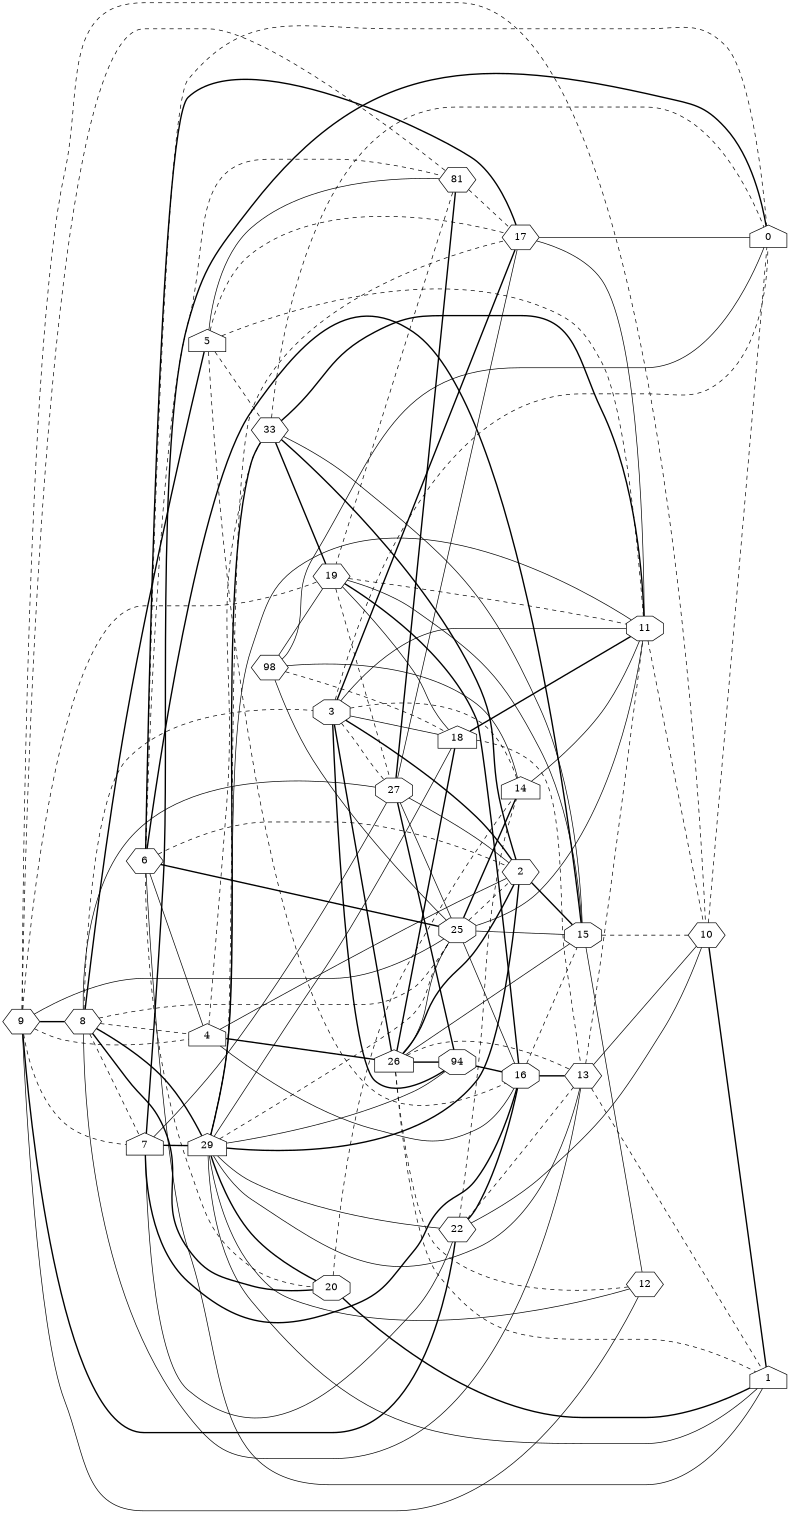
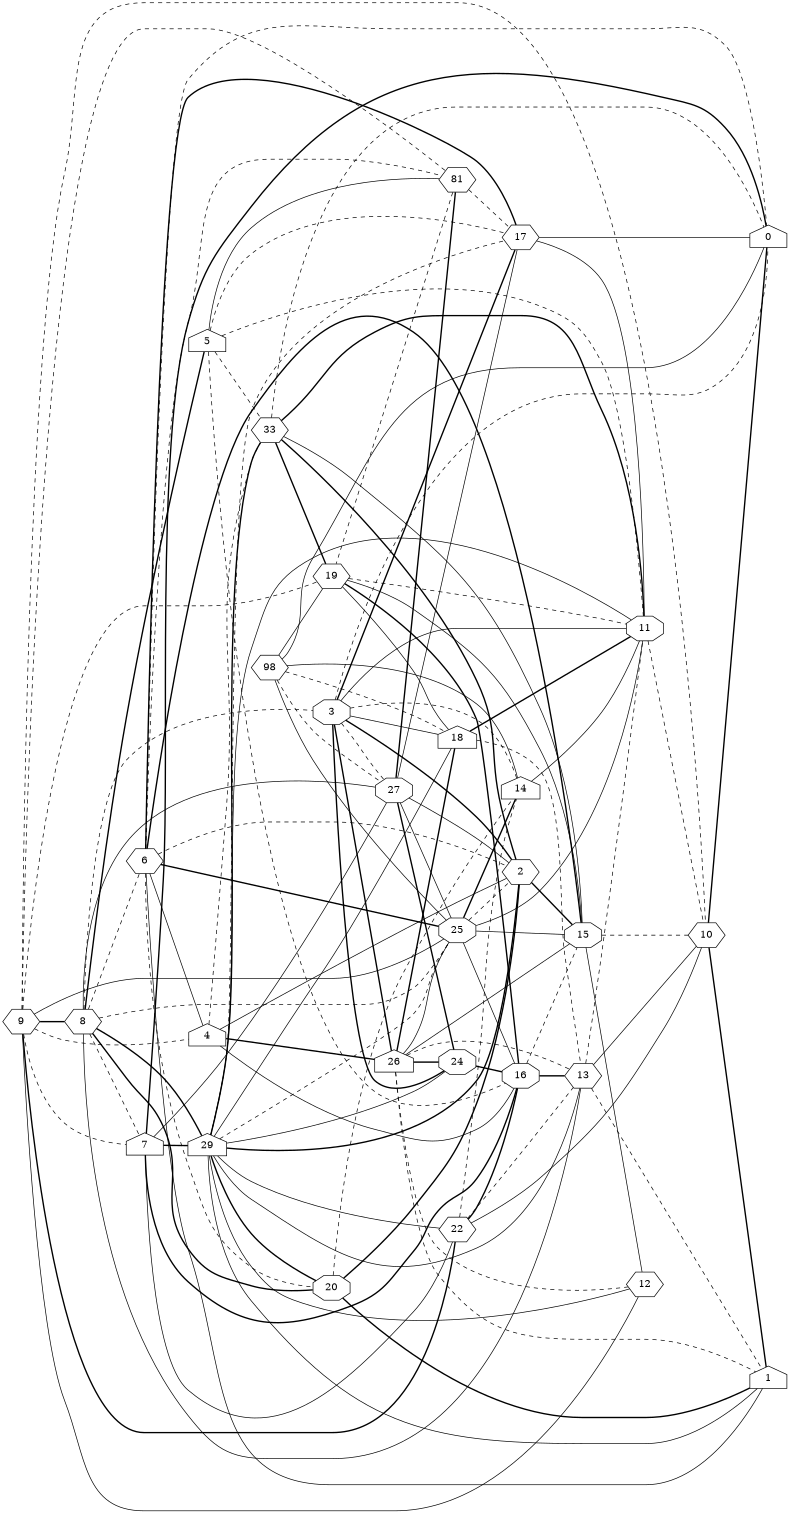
(738, 585) -> (738, 585)
(363, 683) -> (321, 738)
(458, 969) -> (484, 1082)
(144, 1029) -> (114, 941)
(457, 1062) -> (457, 1062)
